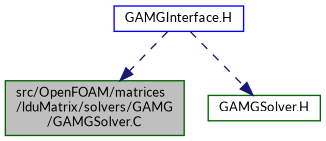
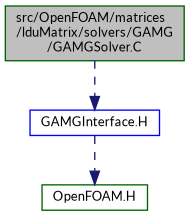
(149, 51) -> (95, 78)
(264, 108) -> (95, 198)
